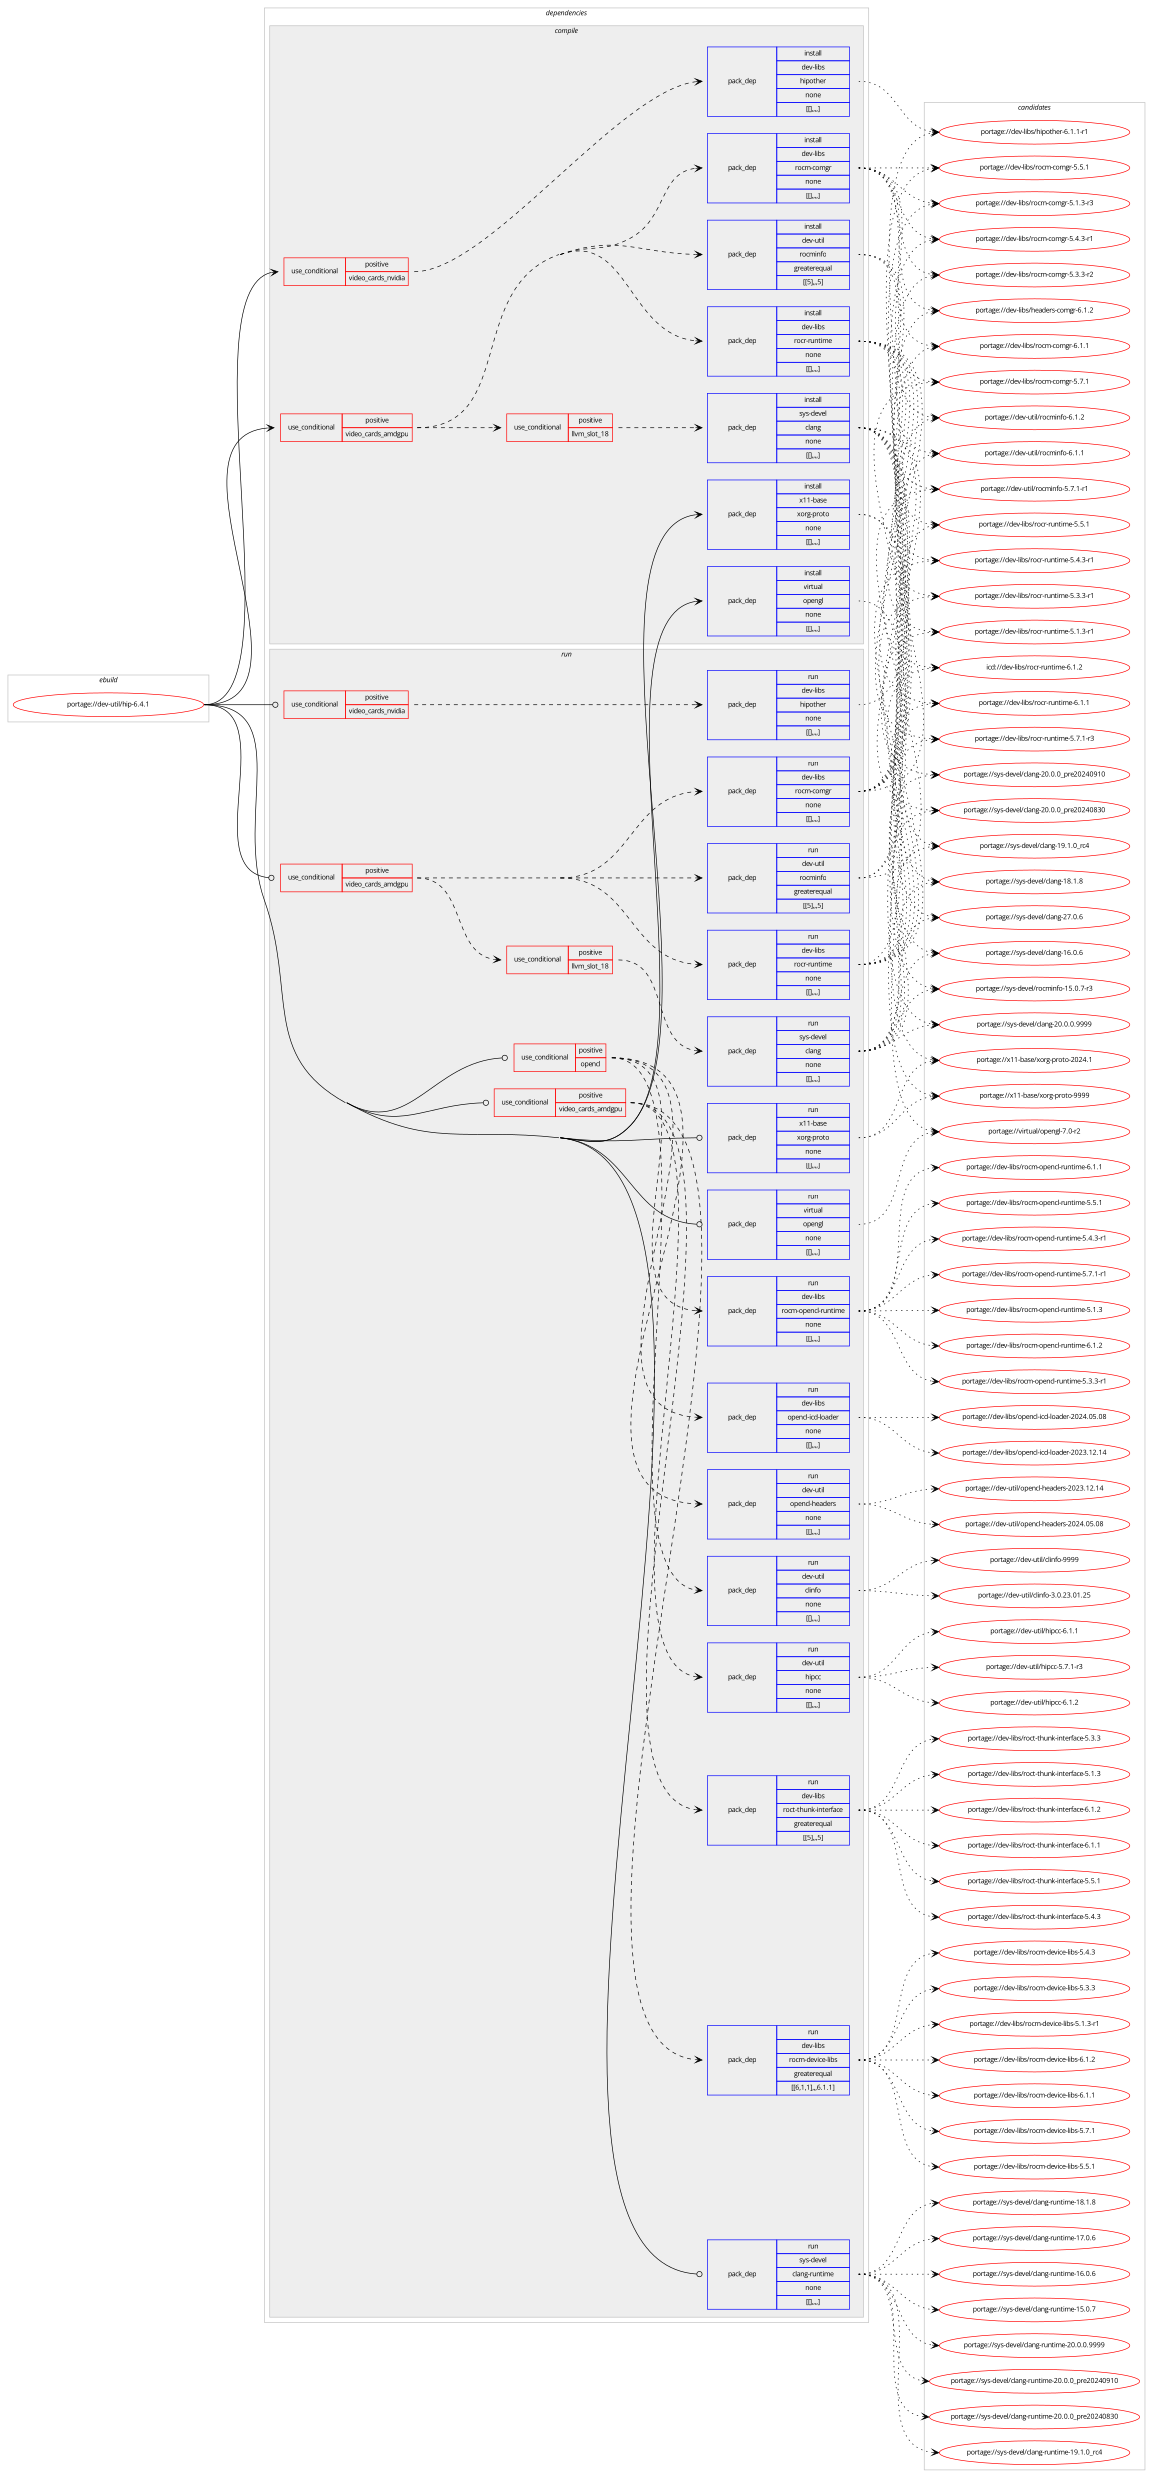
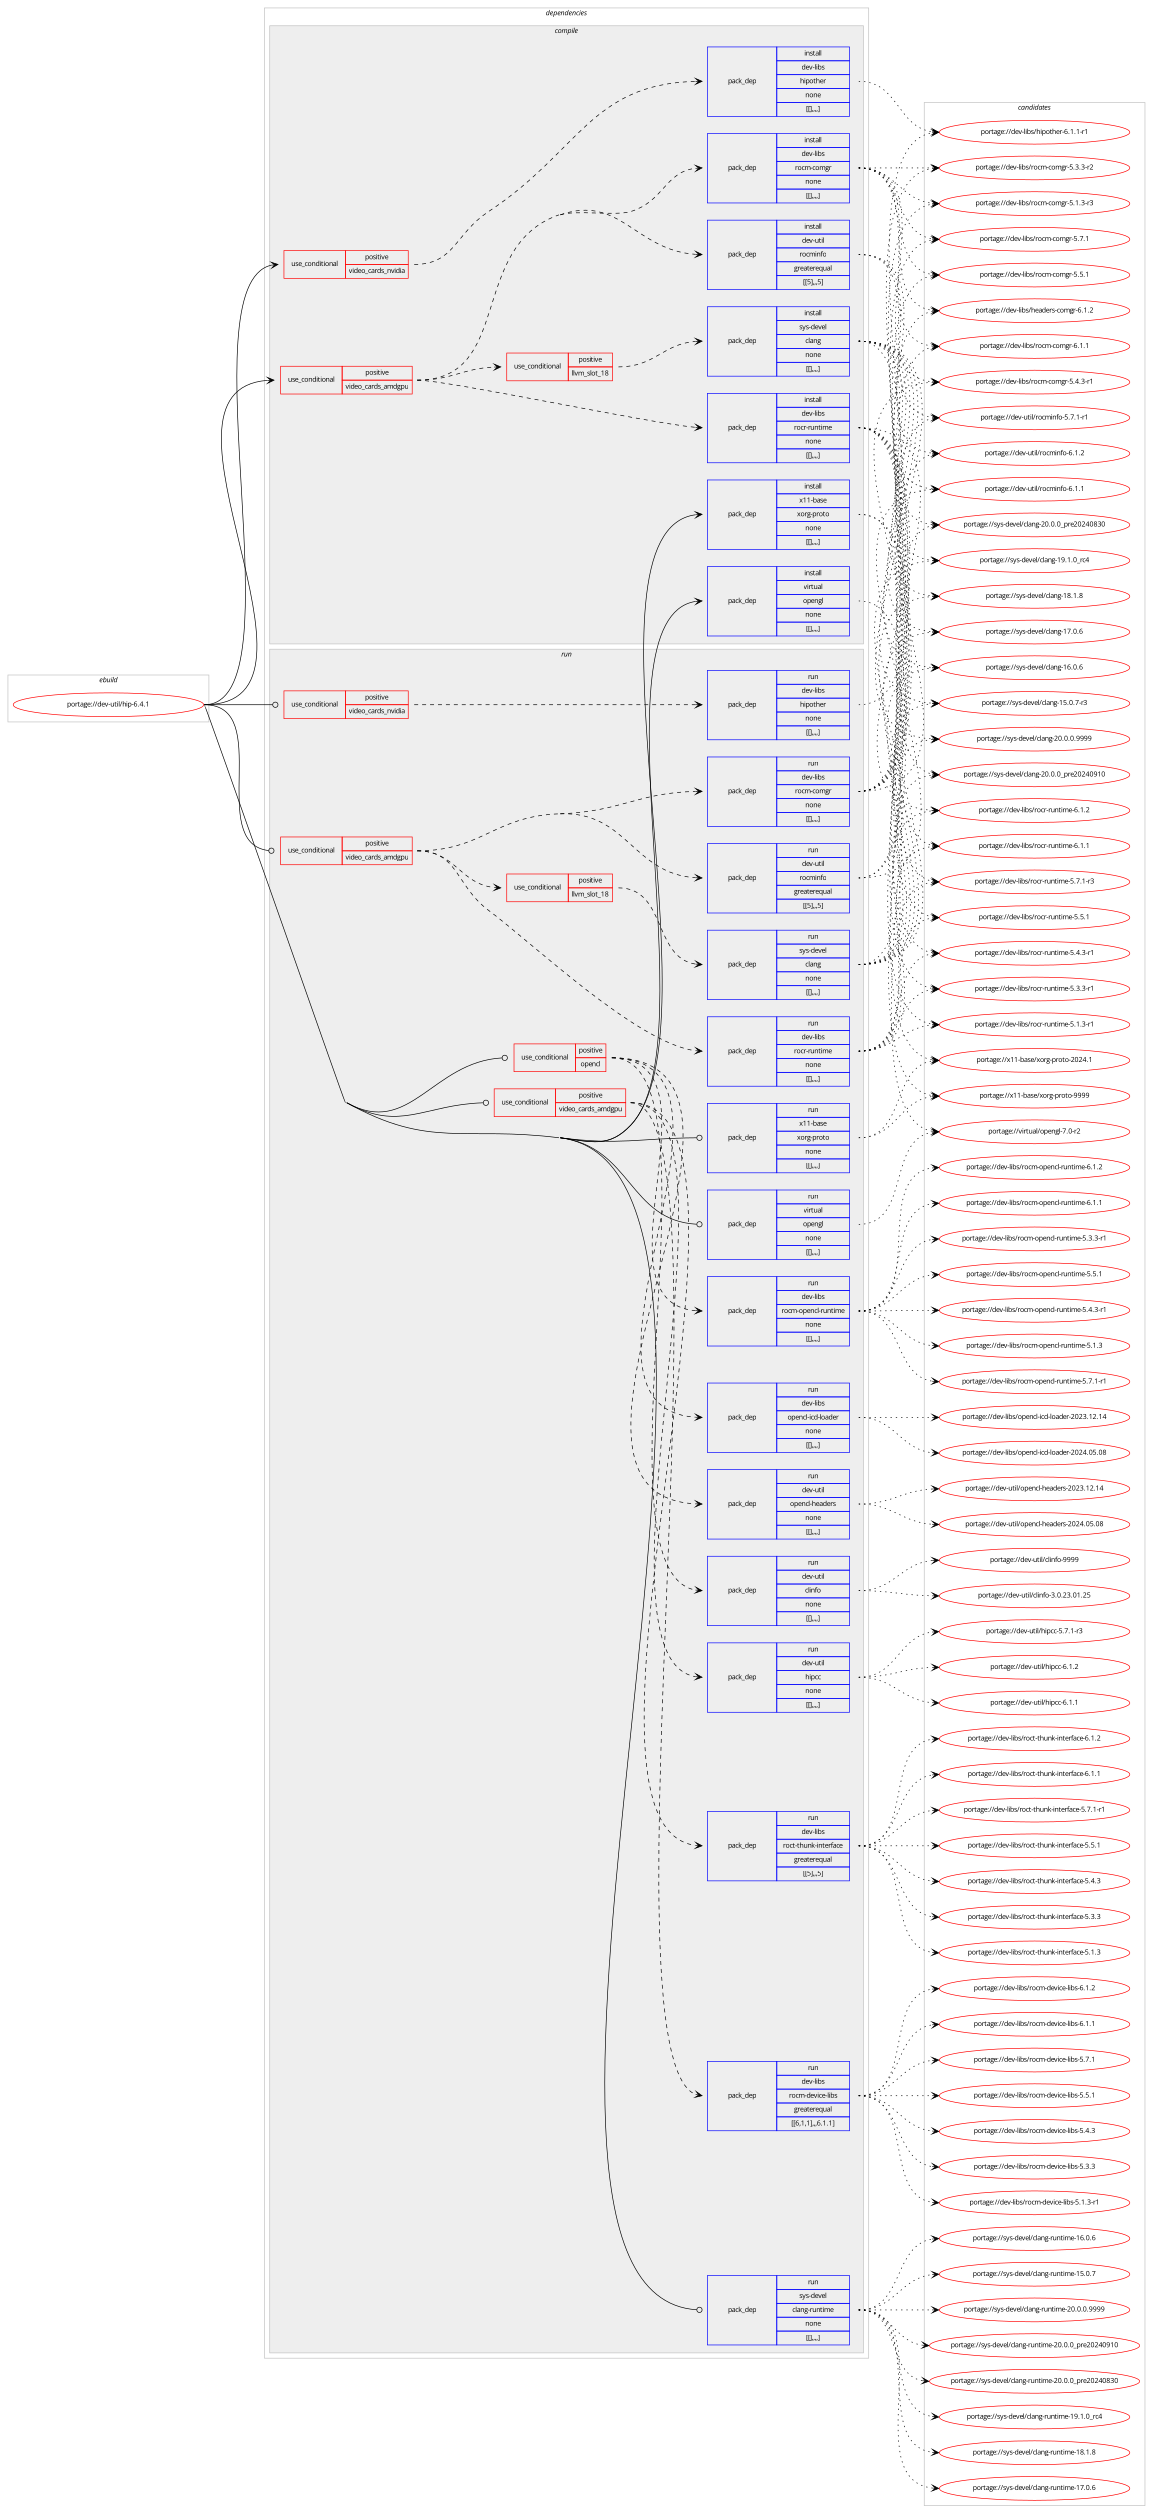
(1035, 668) -> (1035, 811)
(1035, 918) -> (1035, 632)
(1035, 989) -> (1035, 703)
none -> (1035, 1810)
